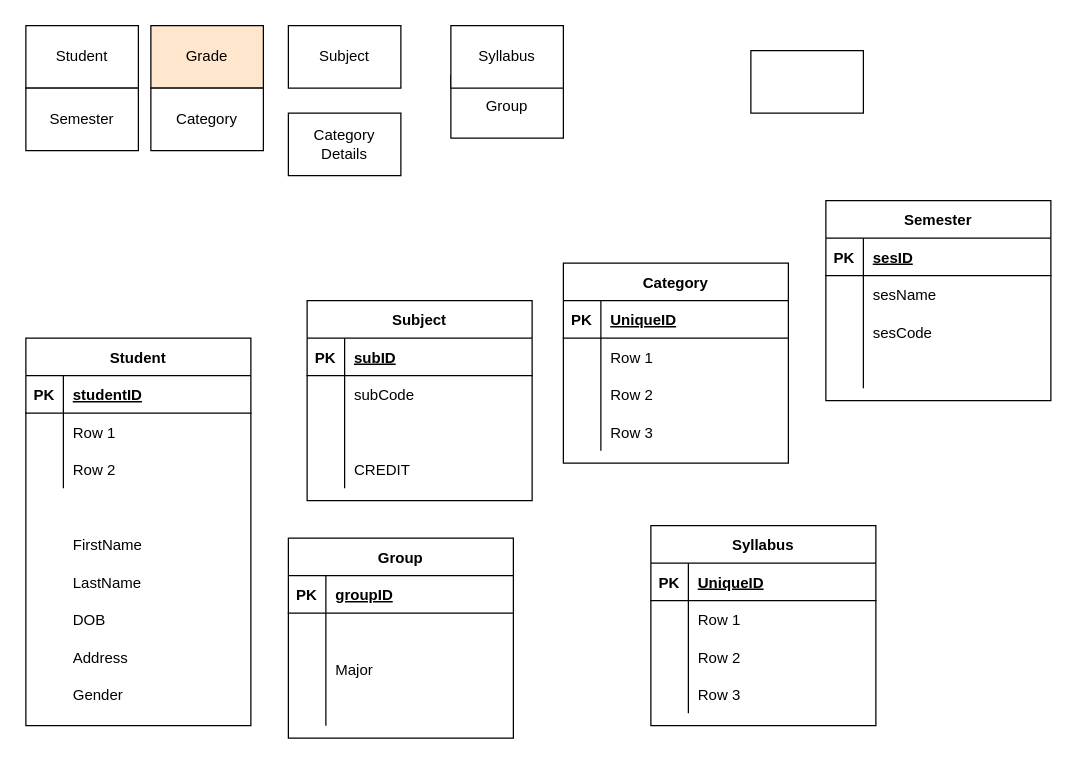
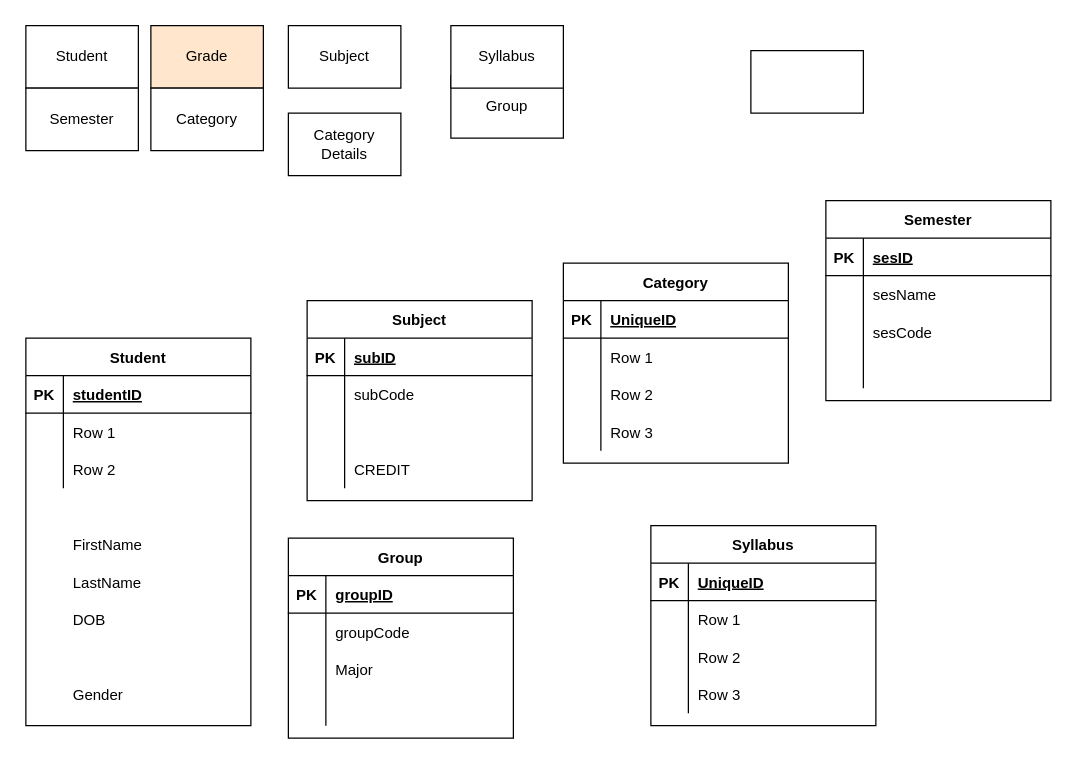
none -> (419, 632)
(157, 657) -> none
